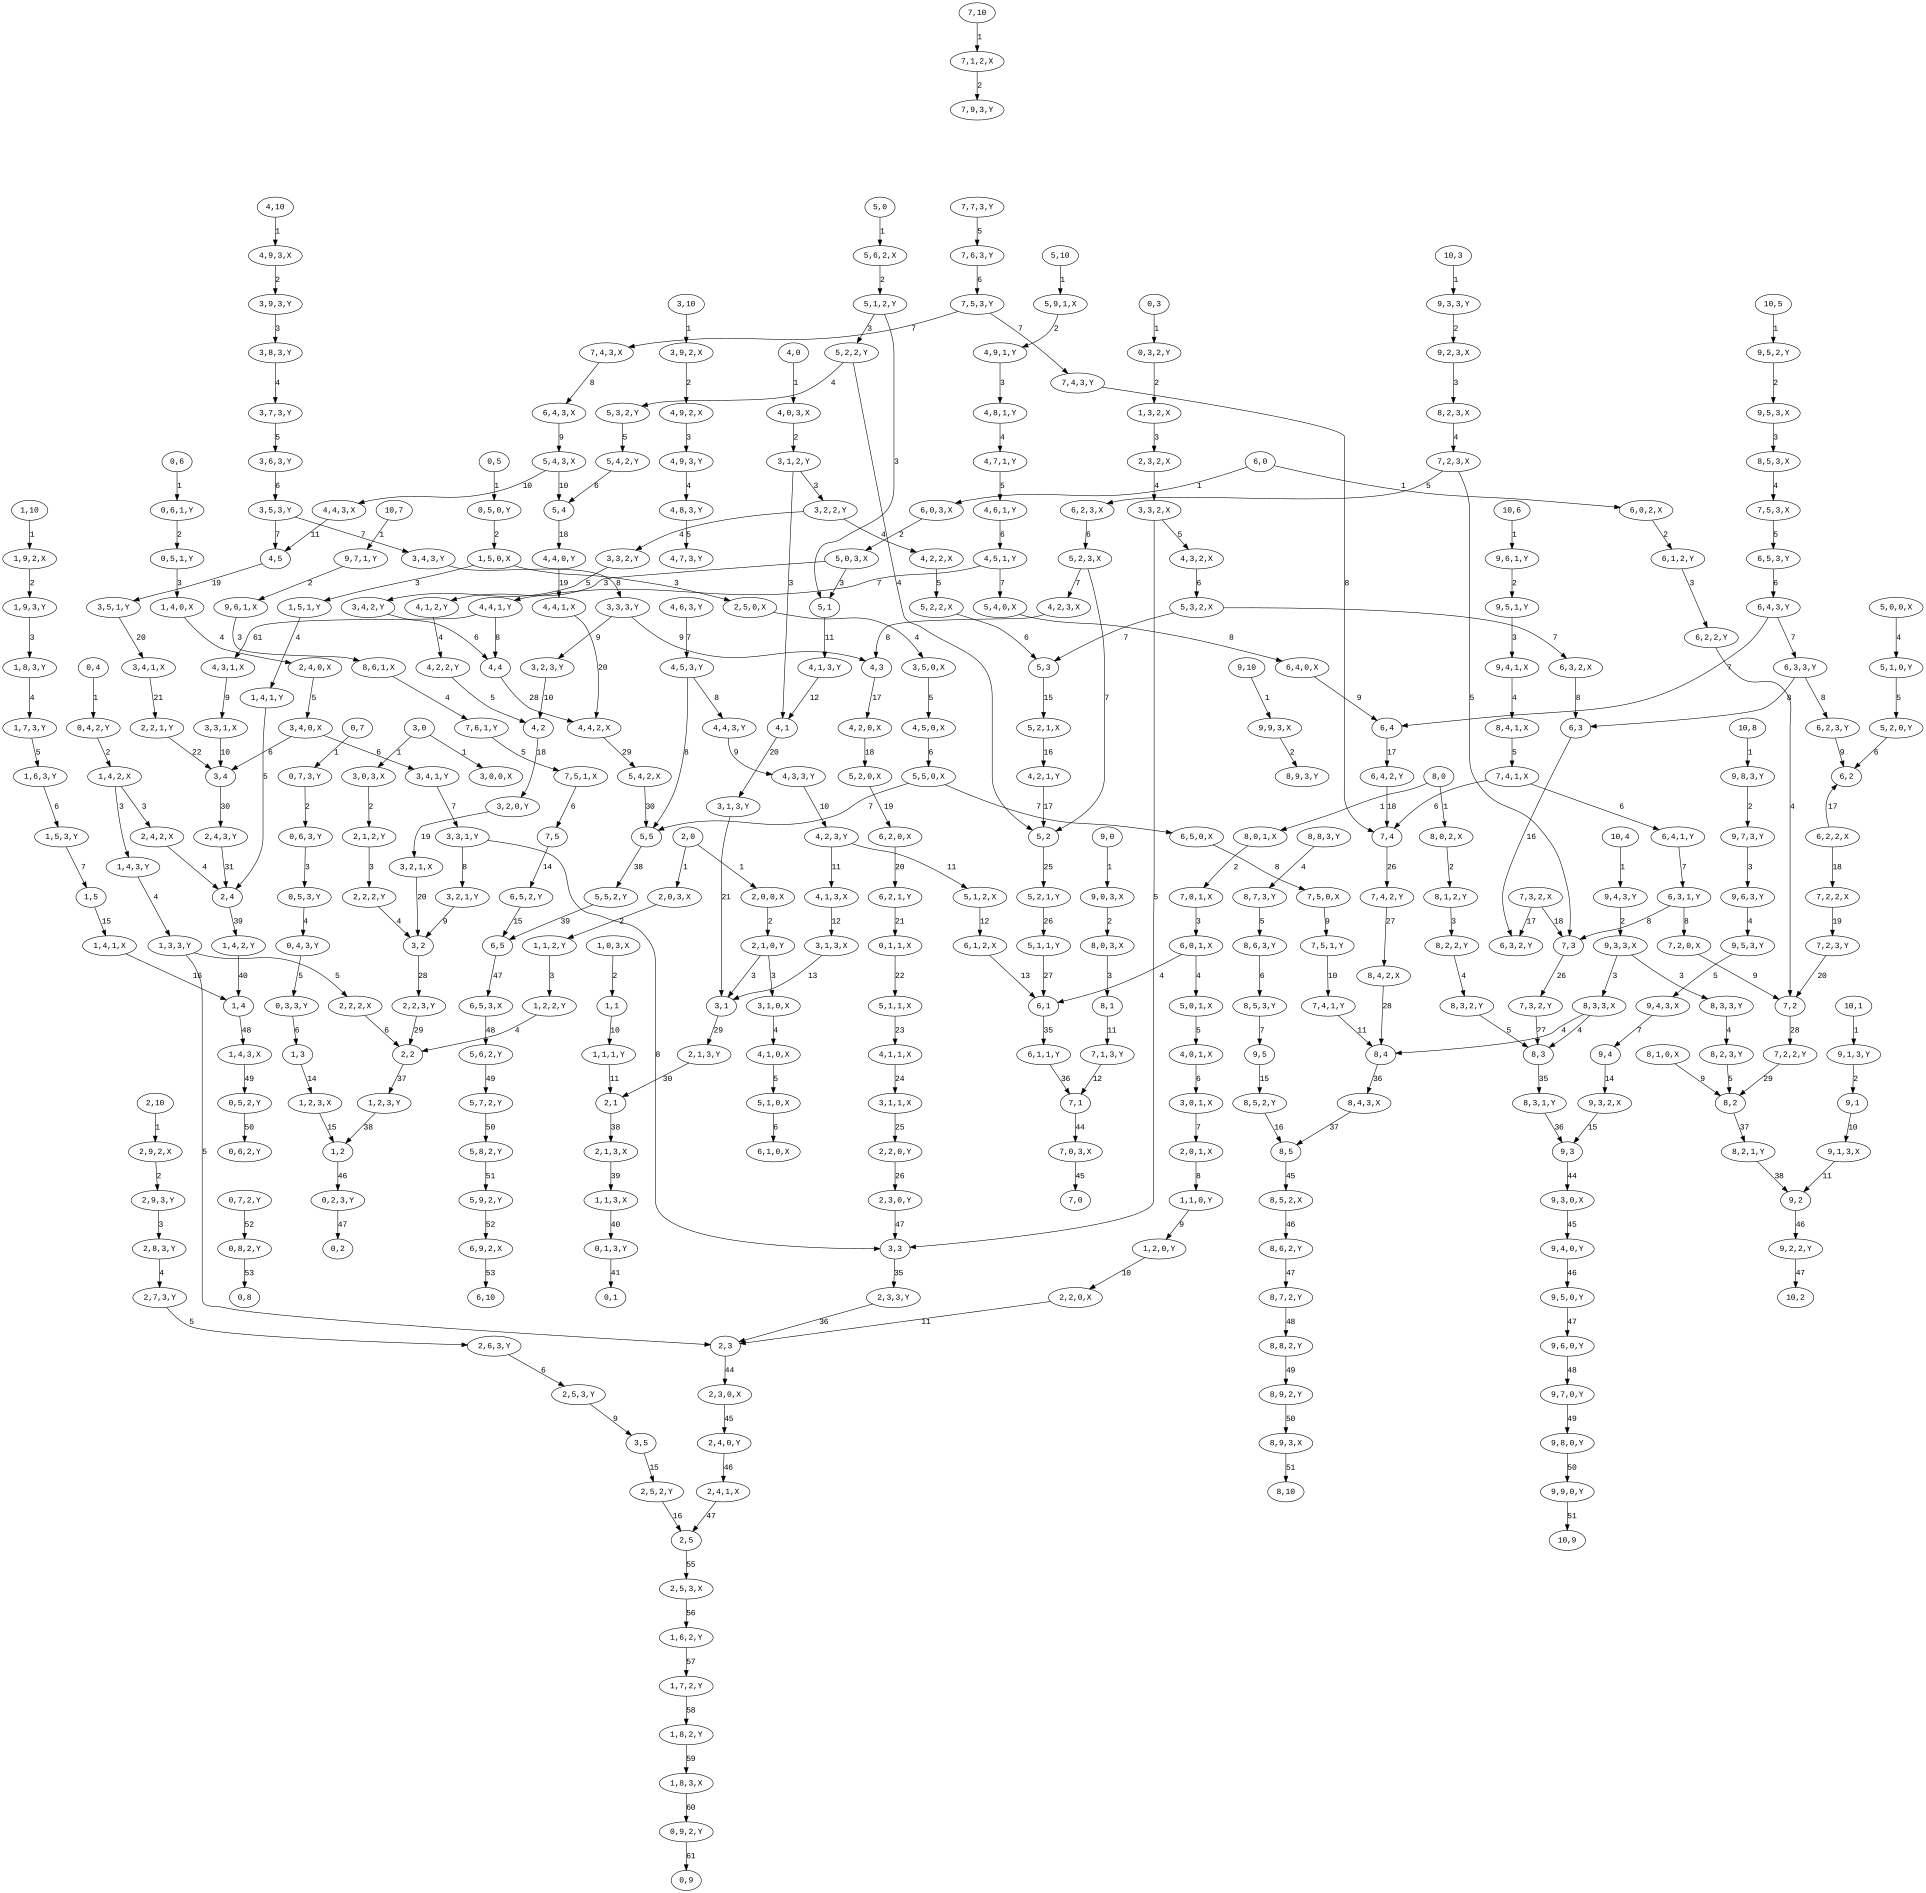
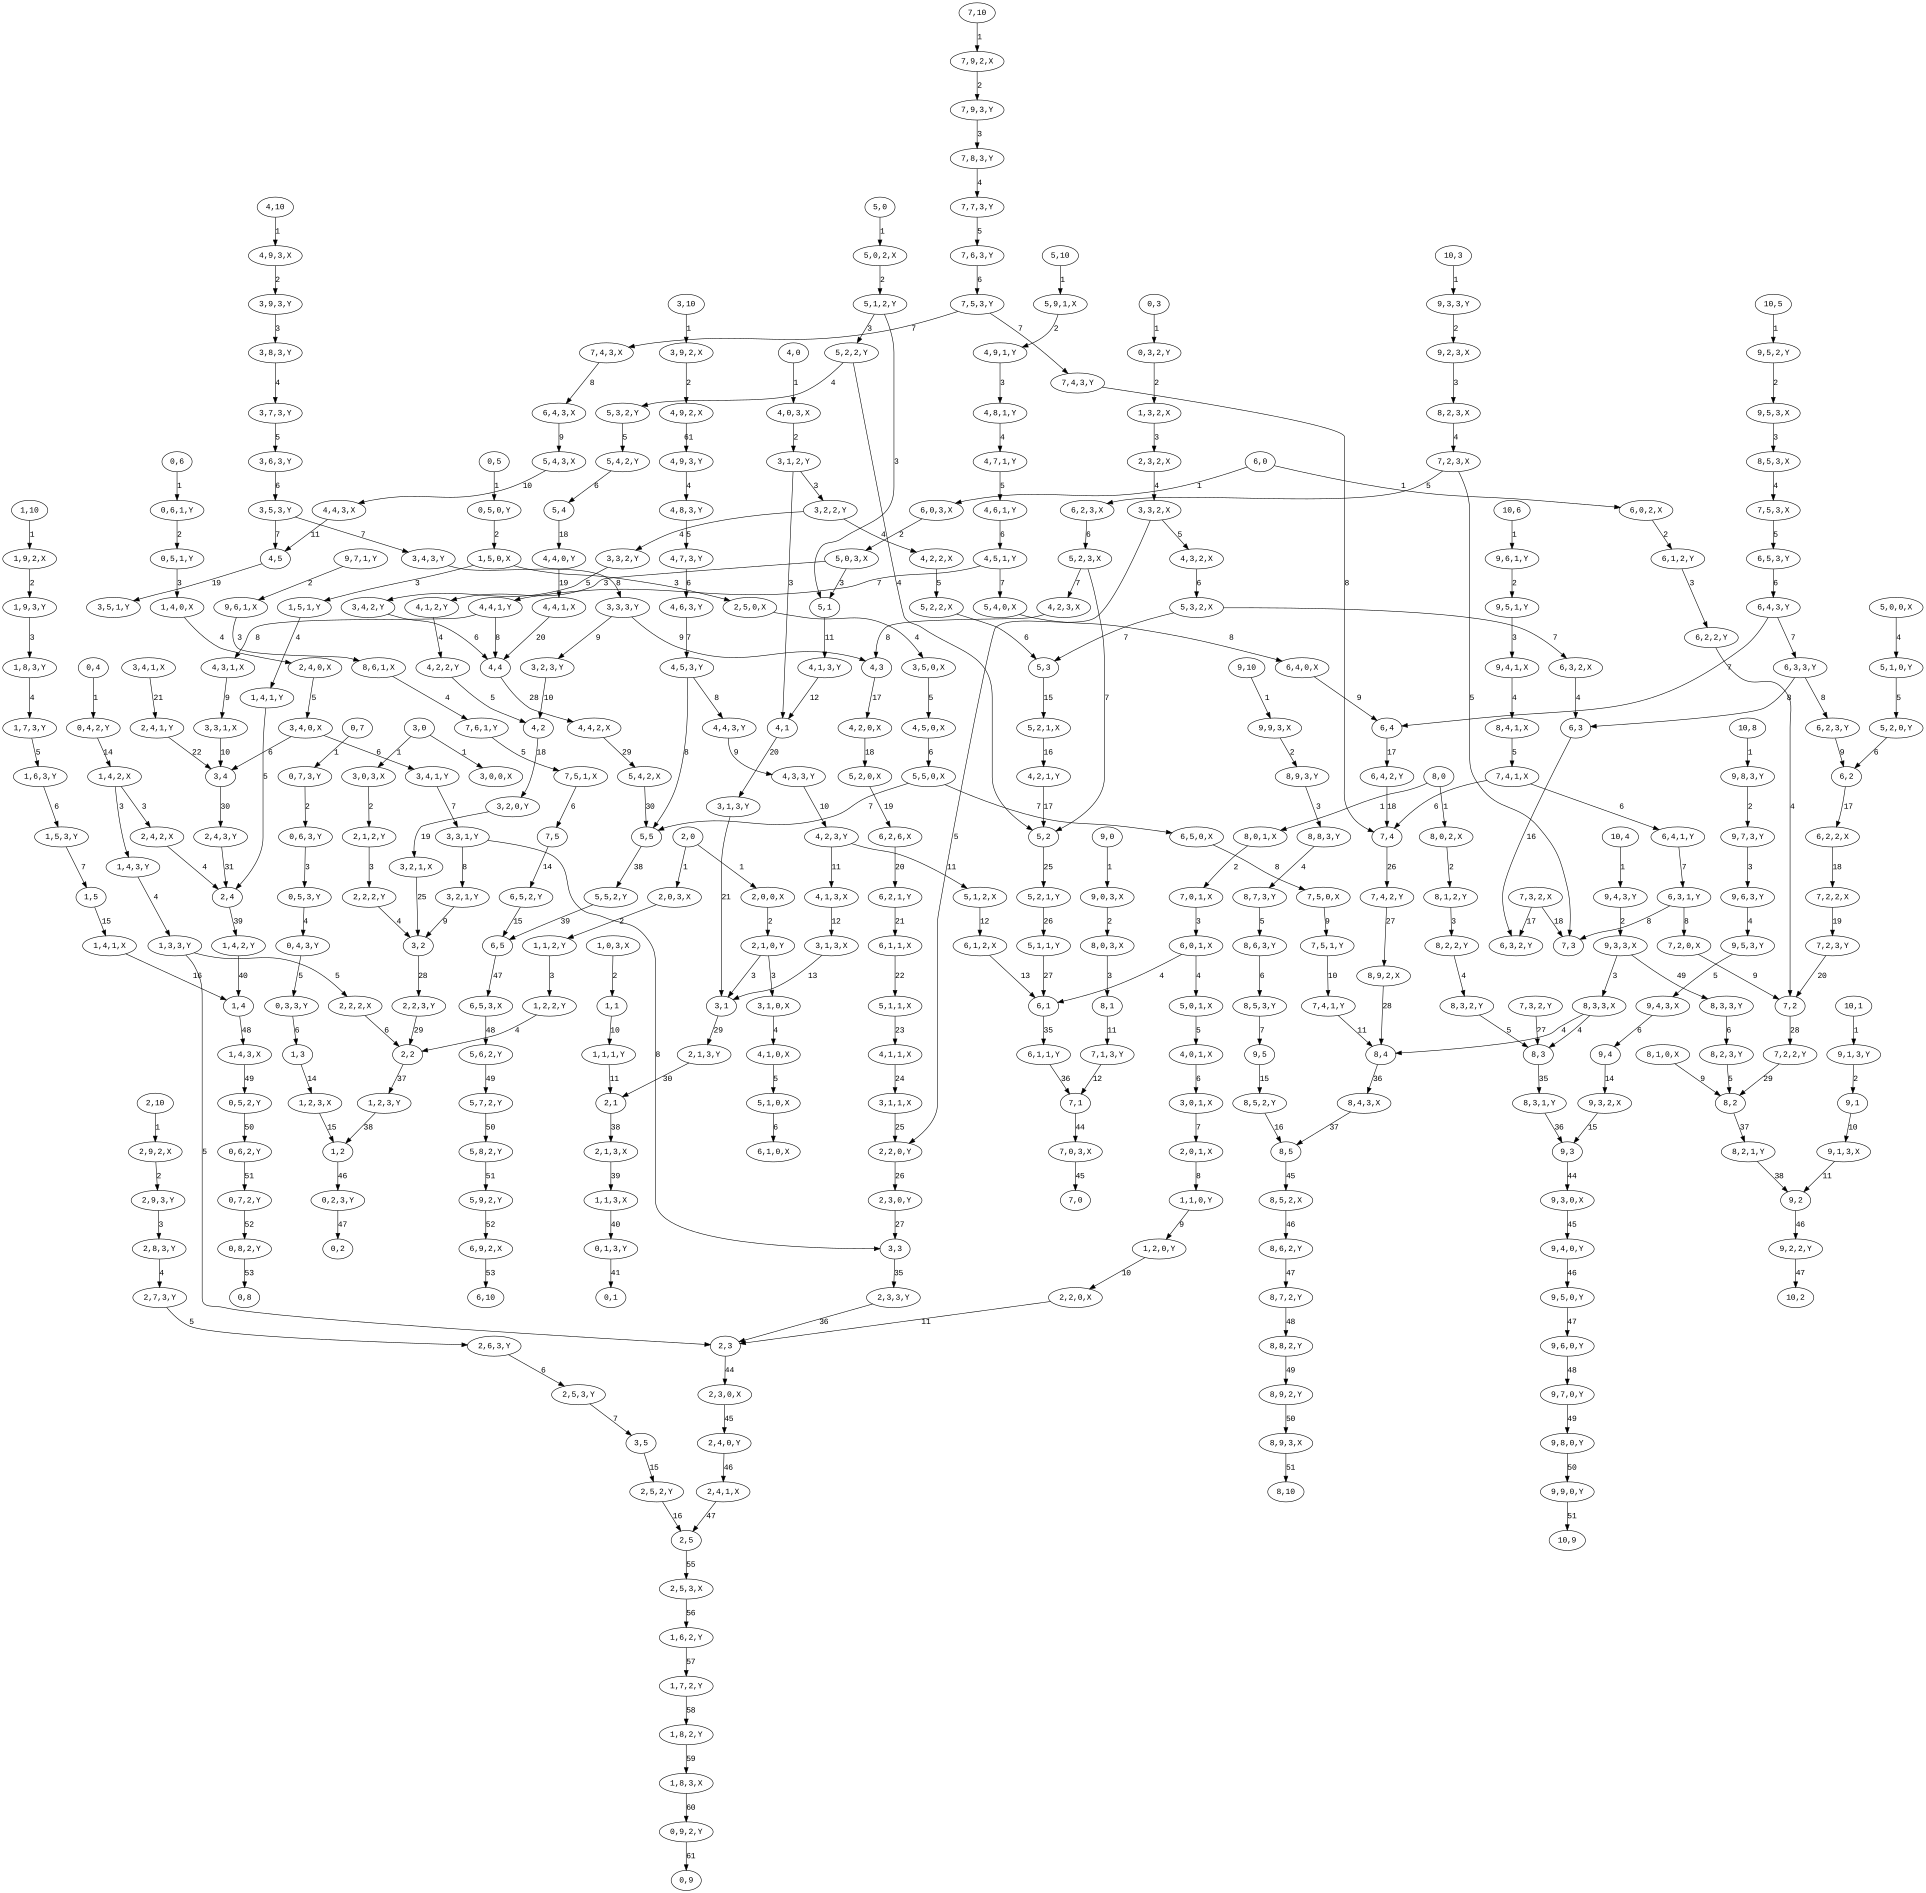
(977, 61) -> (977, 61)
none -> (977, 159)
(880, 256) -> (880, 256)
(689, 437) -> (689, 437)
(559, 483) -> none
(394, 510) -> none
none -> (686, 580)
(130, 635) -> none
(258, 638) -> (258, 638)
(597, 661) -> (529, 636)
(1578, 698) -> (1578, 698)
(157, 728) -> (157, 728)
(108, 752) -> (108, 752)
none -> (1312, 804)
(1826, 807) -> (1843, 804)
(895, 837) -> (895, 837)
(422, 897) -> (422, 897)
(895, 946) -> (895, 946)
(1553, 973) -> none
(1384, 976) -> (1384, 976)
(1681, 976) -> (1681, 976)
(1154, 983) -> (963, 780)
(1640, 1030) -> (1640, 1030)
(1729, 1030) -> (1729, 1030)
none -> (245, 1173)
(900, 1225) -> (900, 1225)
(616, 1419) -> (616, 1419)
